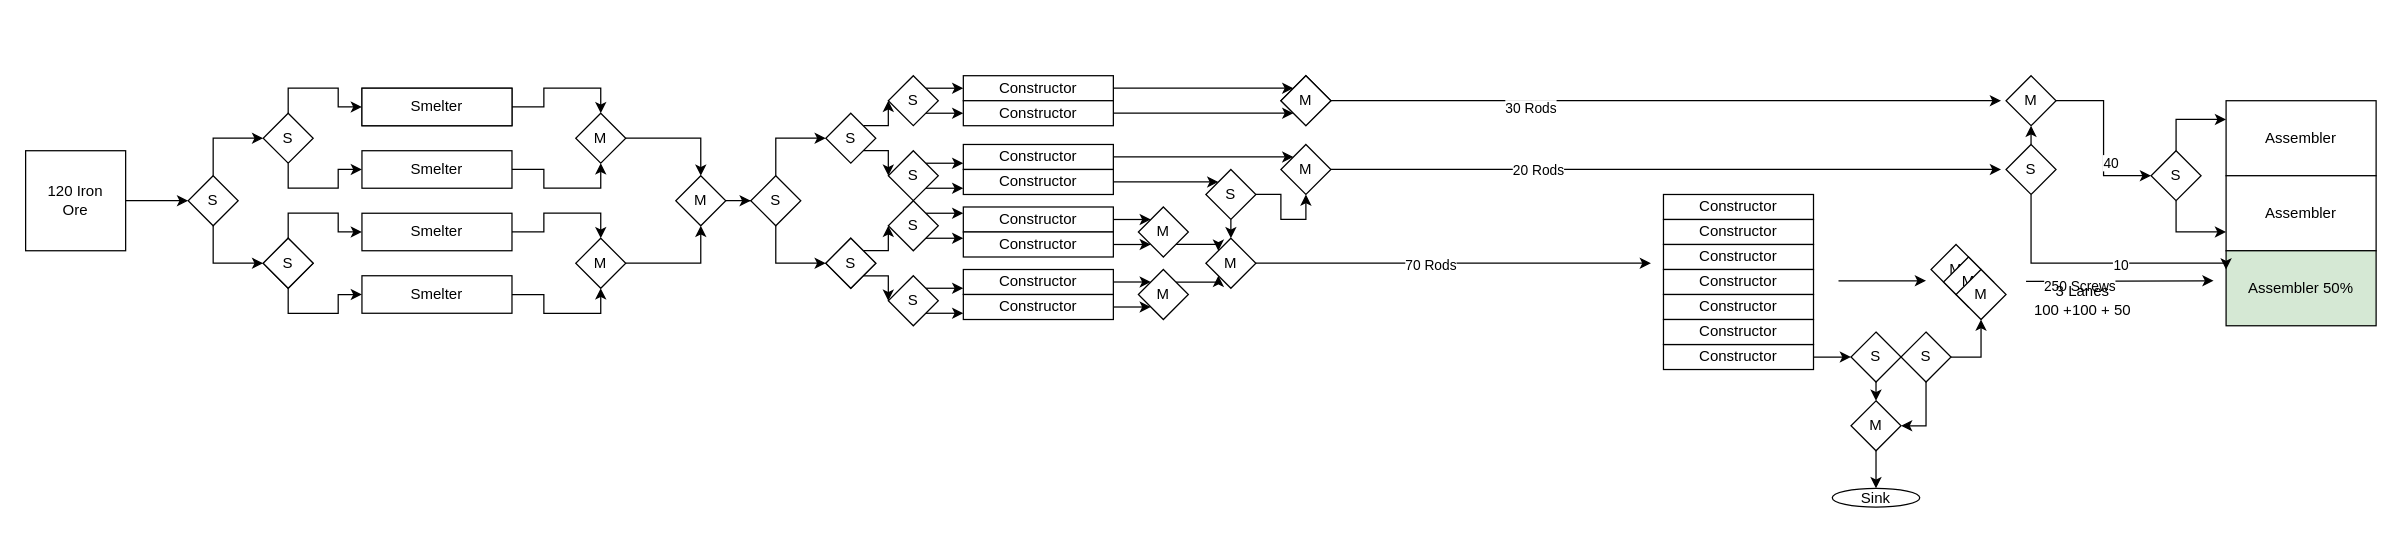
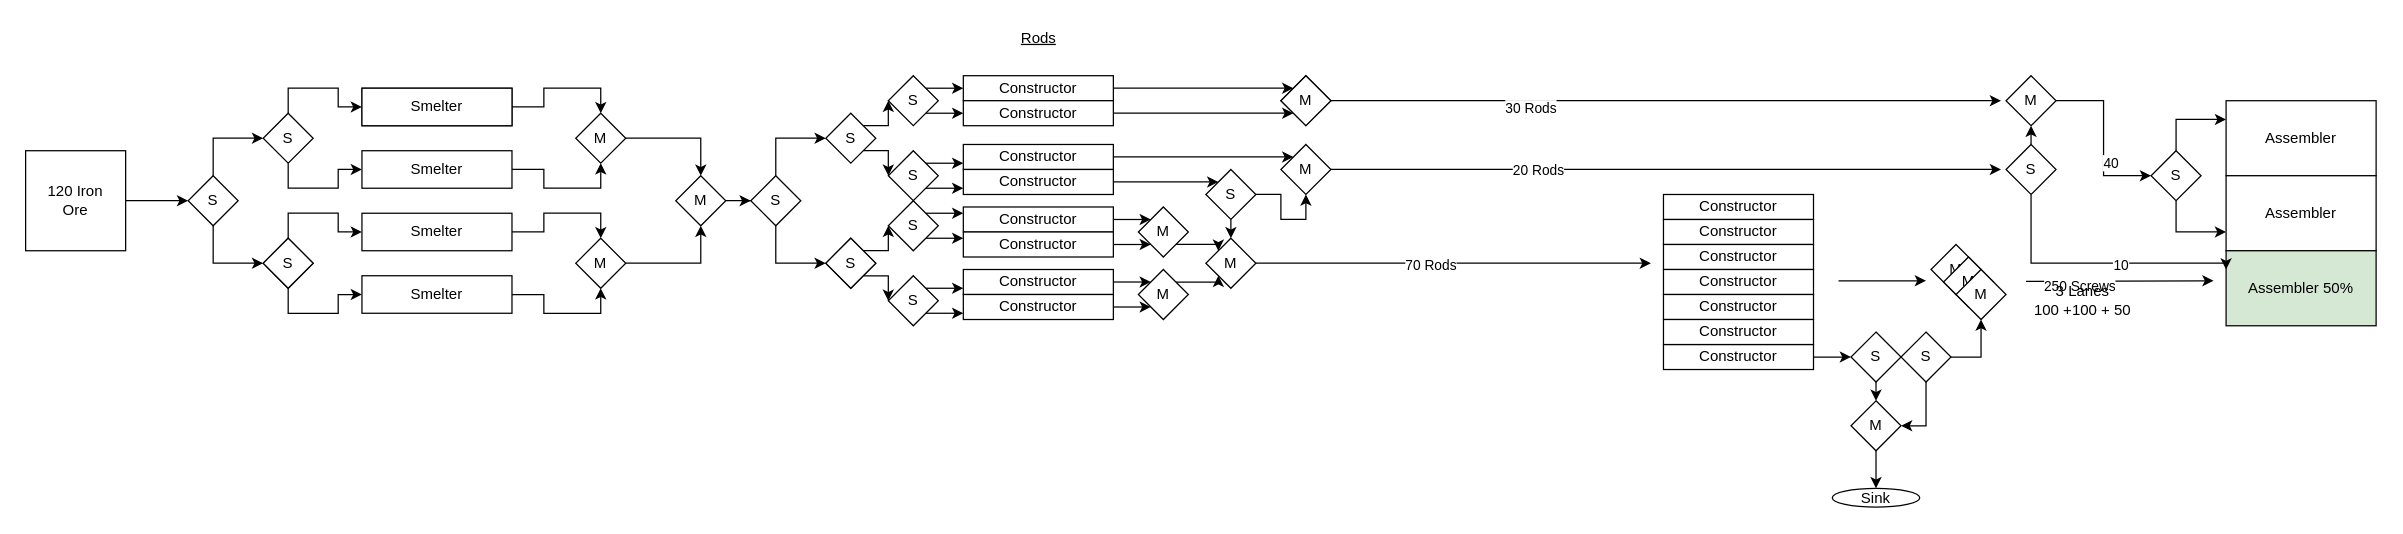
none -> (1038, 38)
